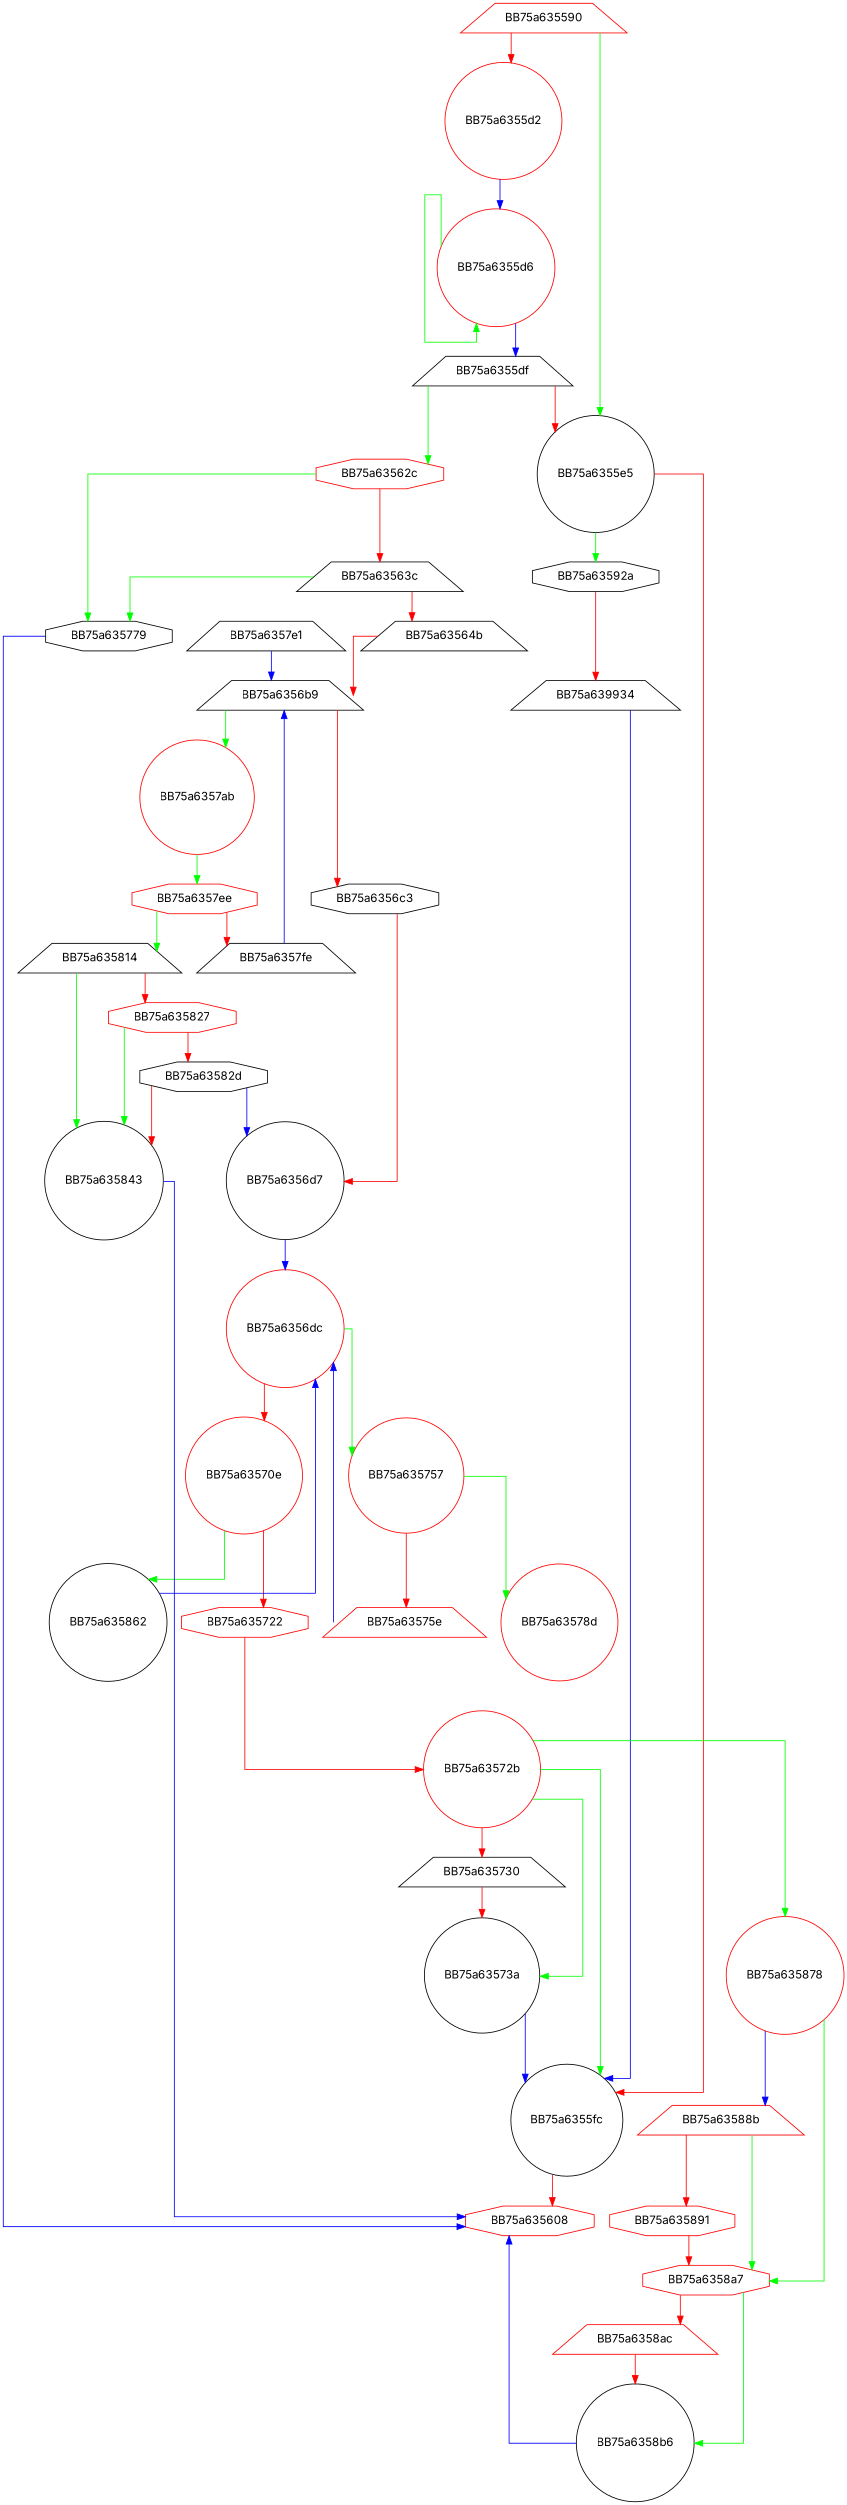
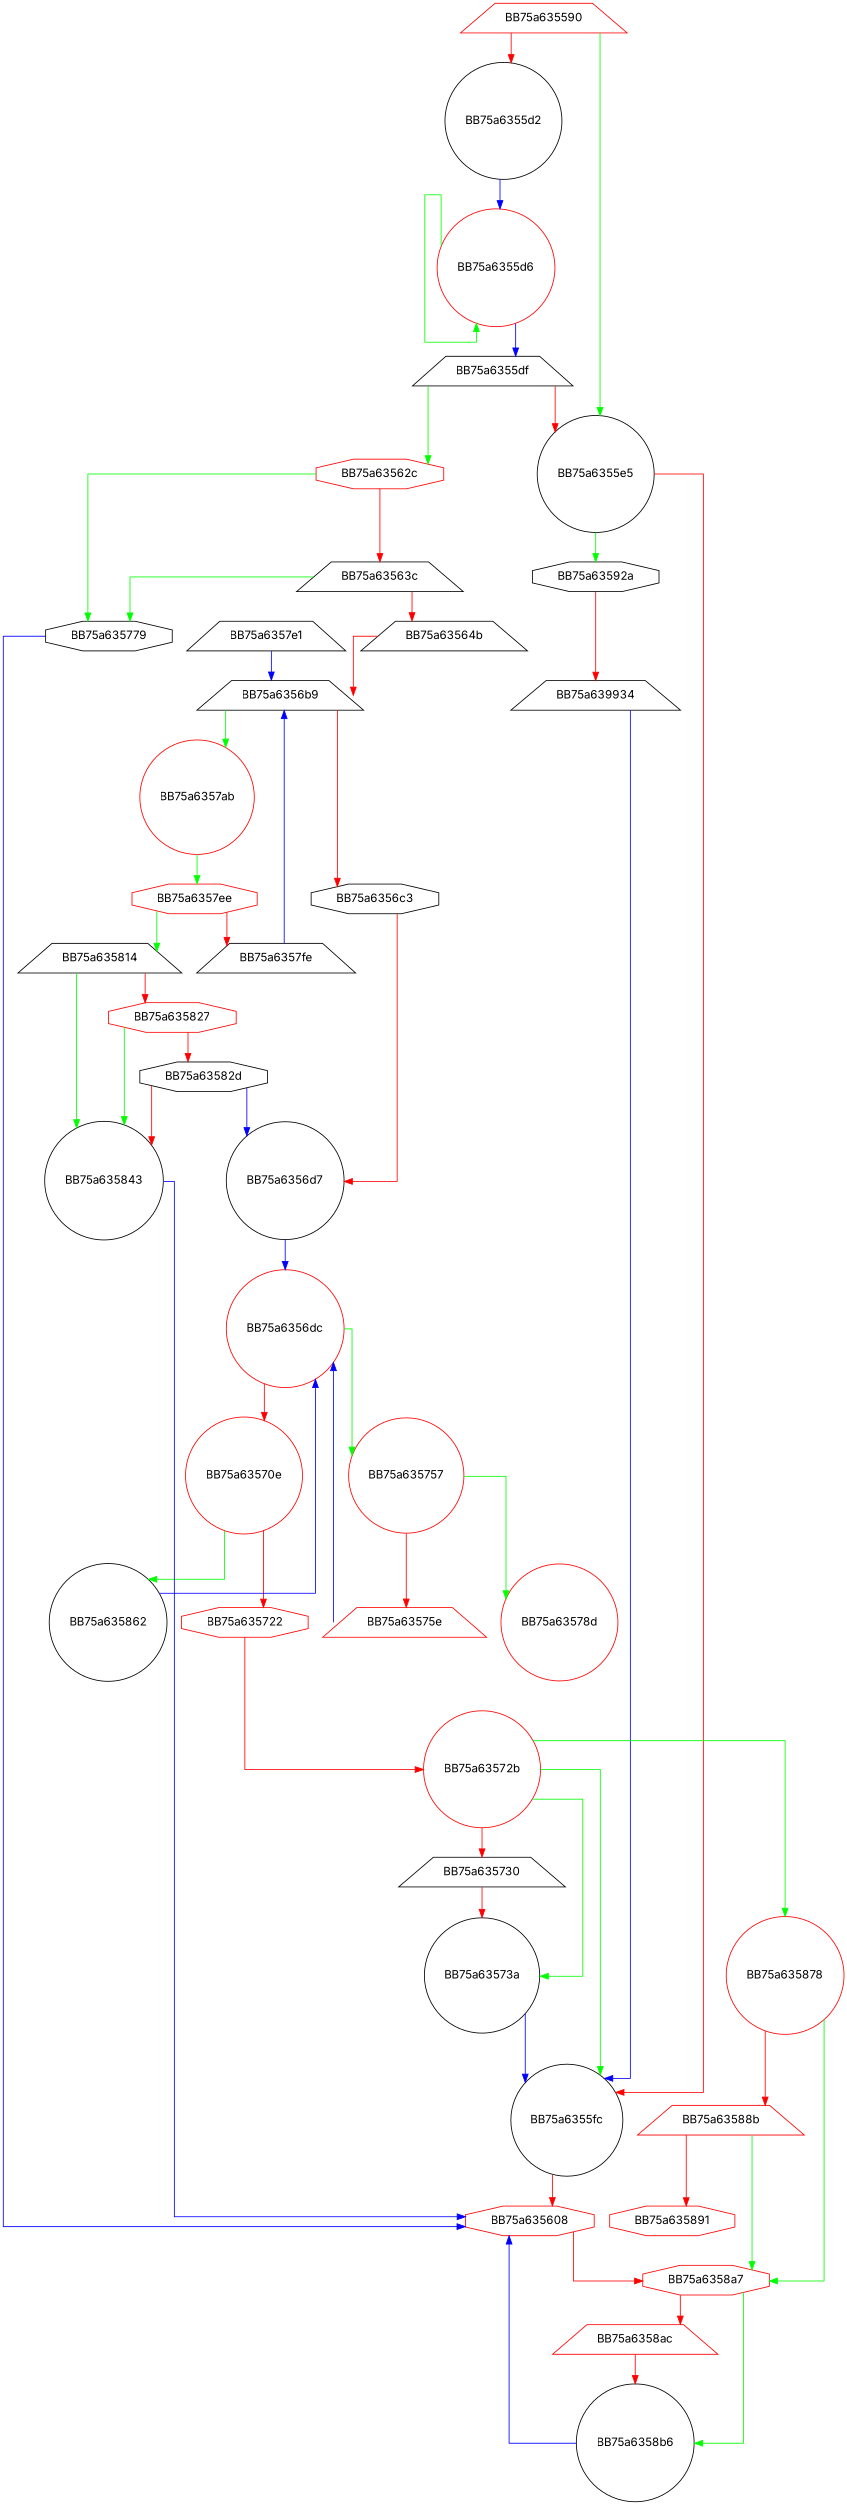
(503, 121) -> (503, 121)
(765, 2064) -> (765, 2064)
(689, 2246) -> (579, 2281)
